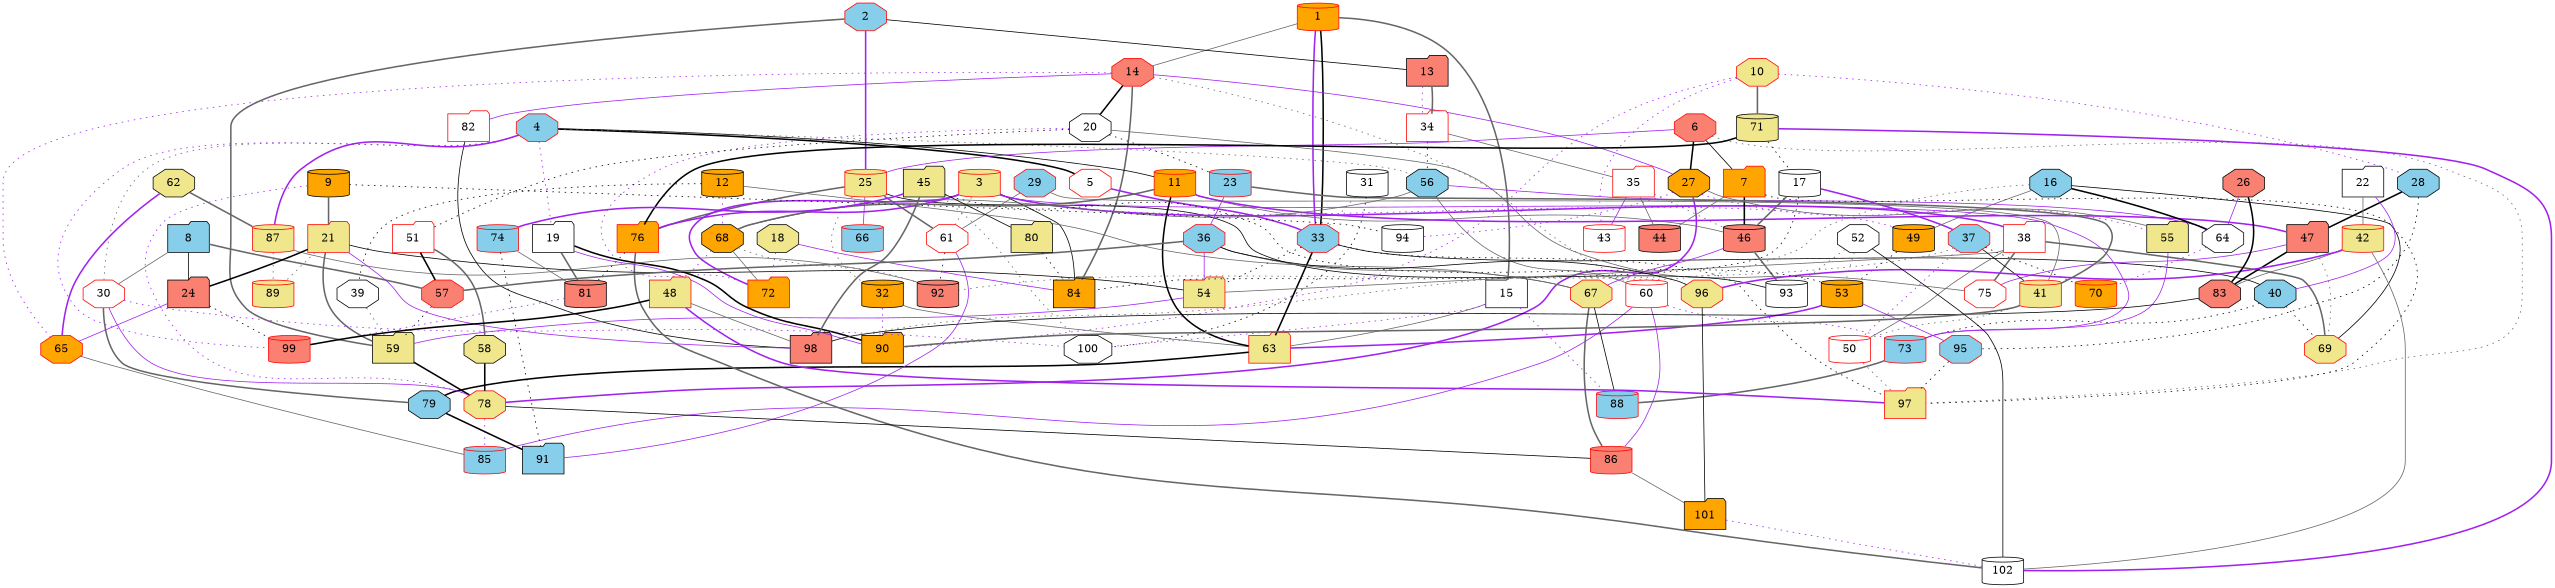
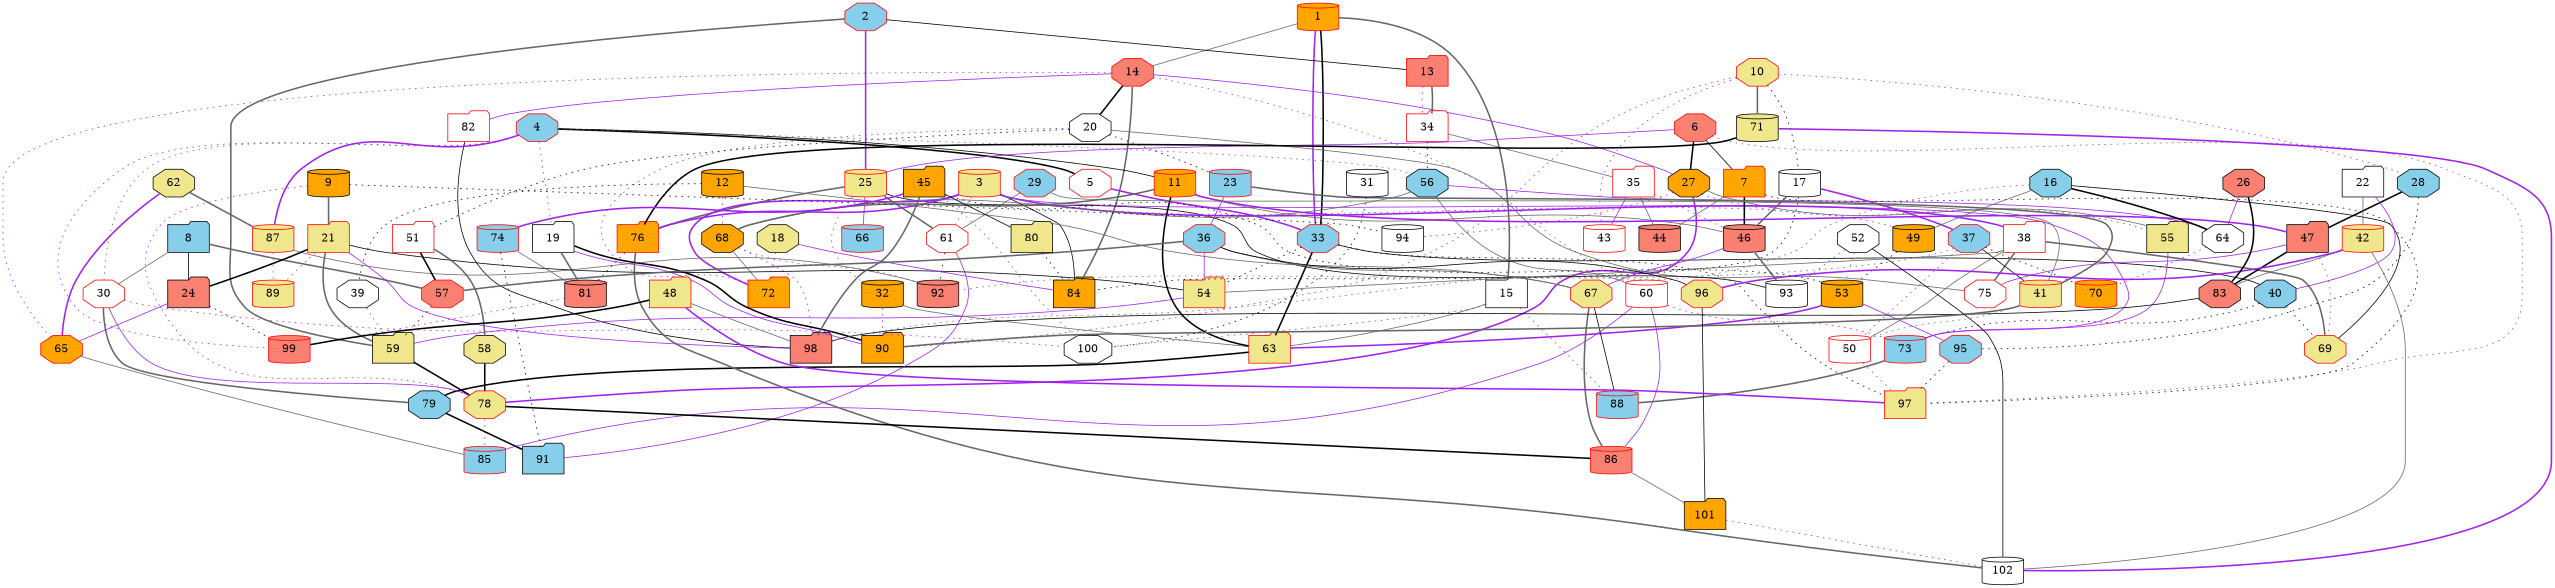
(1427, 72) -> (1427, 72)
(1779, 156) -> (1788, 123)
(924, 183) -> (924, 183)
(697, 265) -> (793, 277)
(1048, 432) -> (1048, 432)
